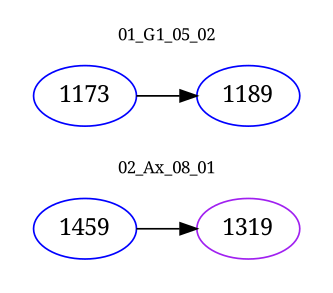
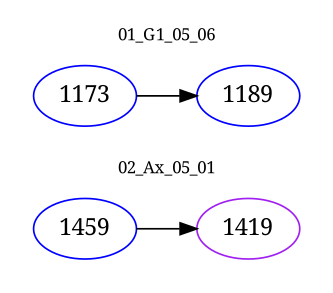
(167, 36) -> (167, 36)
(167, 169) -> (167, 169)
(248, 229) -> (248, 229)
